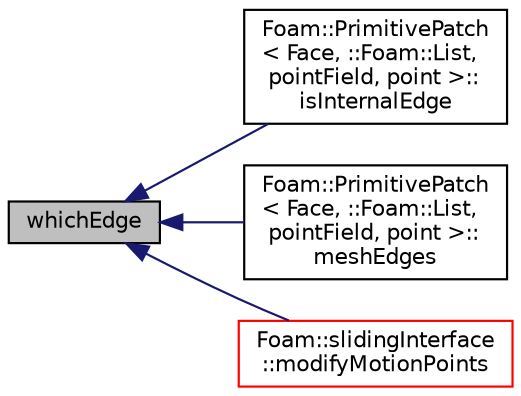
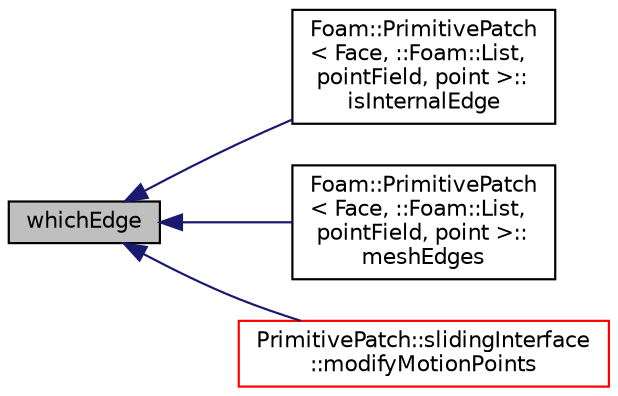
(376, 354) -> (424, 354)
